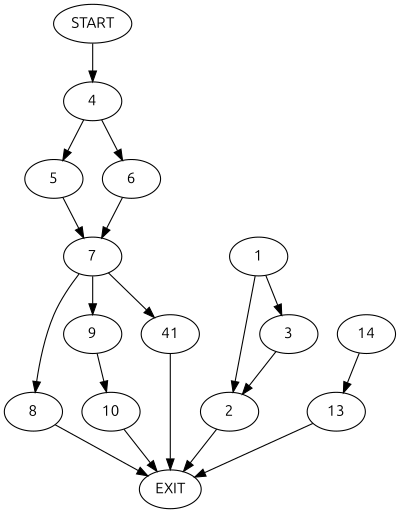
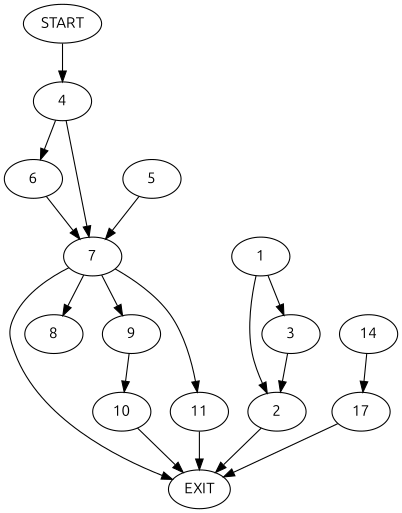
(76, 135) -> (77, 174)
(170, 334) -> (199, 412)
(336, 412) -> (361, 412)
(97, 448) -> (36, 389)
